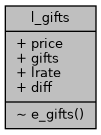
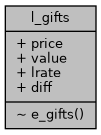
(38, 59) -> (42, 59)
